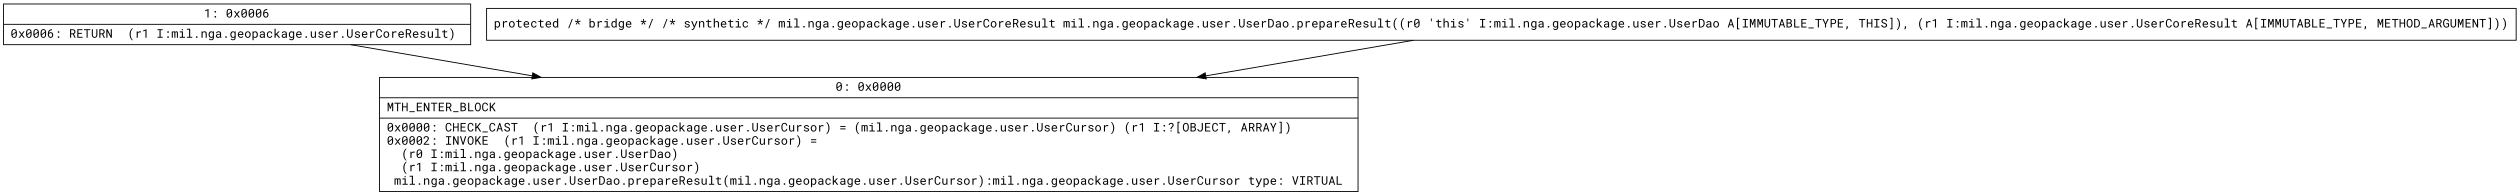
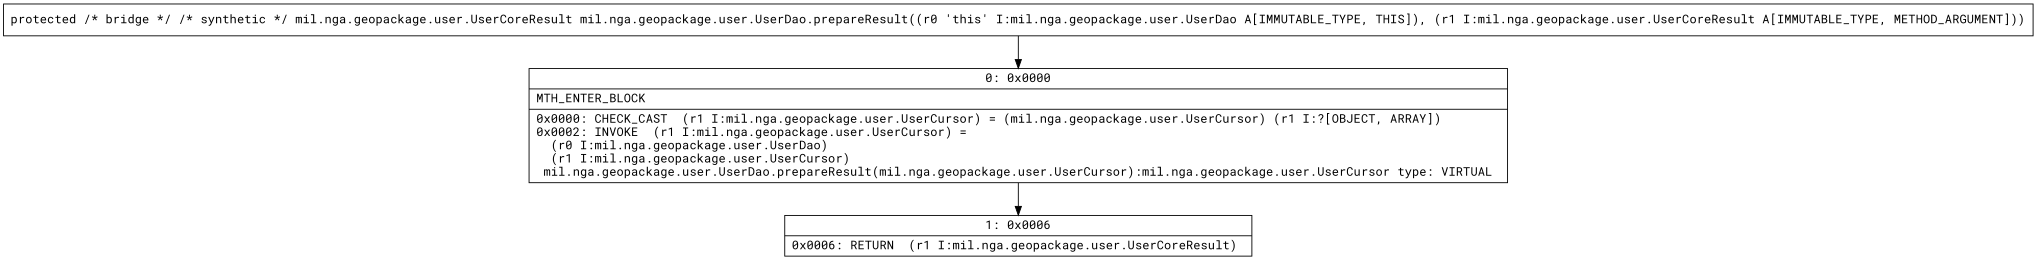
(441, 60) -> (1018, 195)
